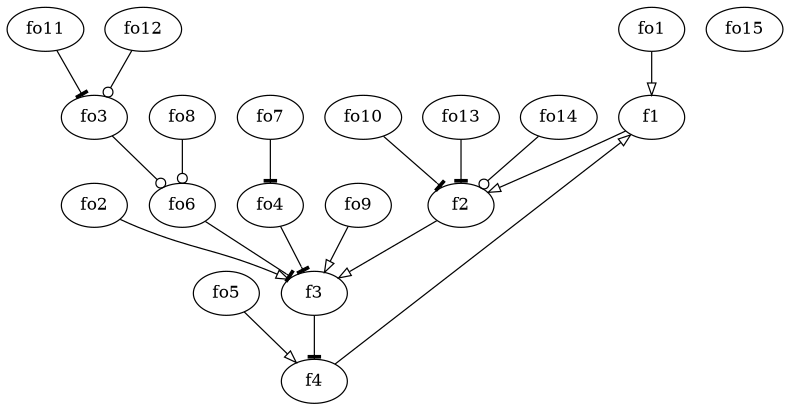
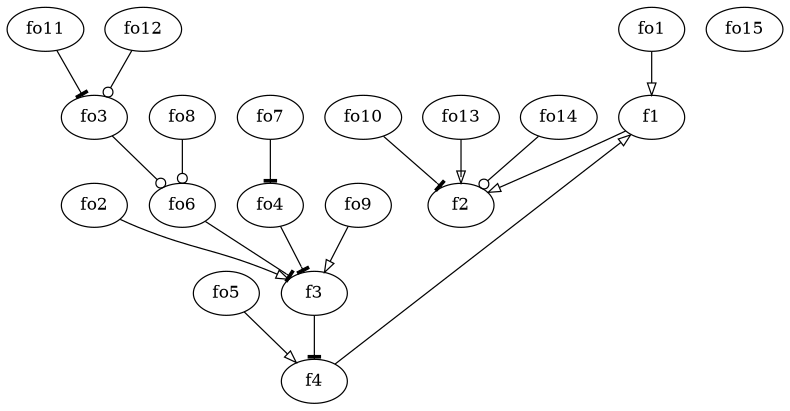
(461, 158) -> (461, 158)
(393, 246) -> none
